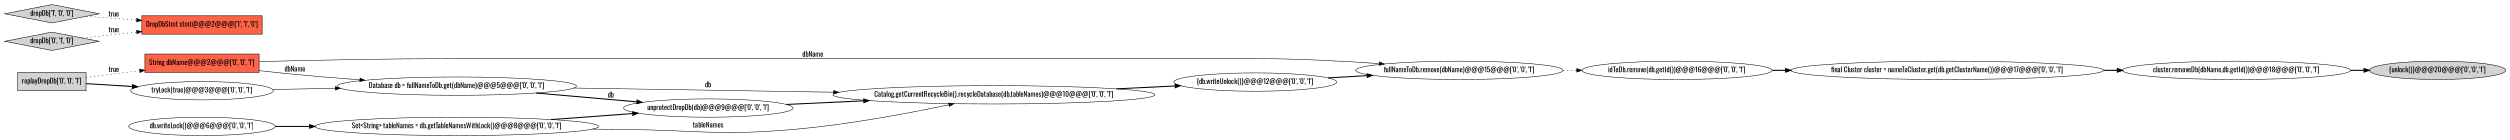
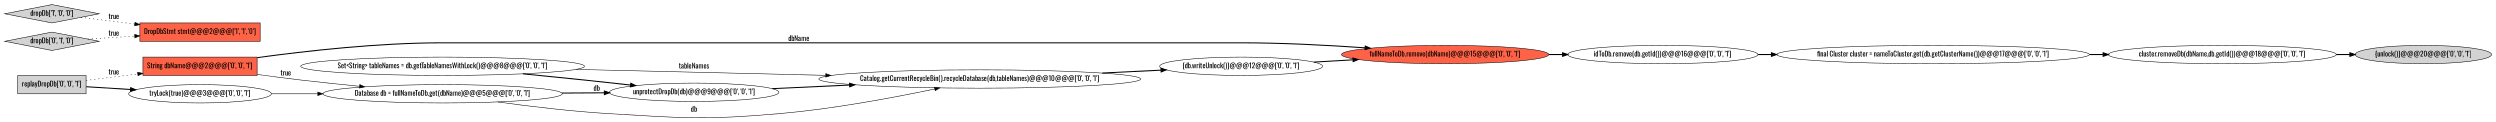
(819, 59) -> (811, 43)
(295, 70) -> (286, 74)
(1459, 70) -> (1445, 55)
(1570, 70) -> (1556, 55)
(202, 126) -> none
